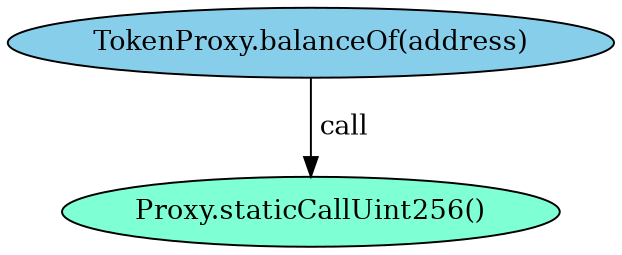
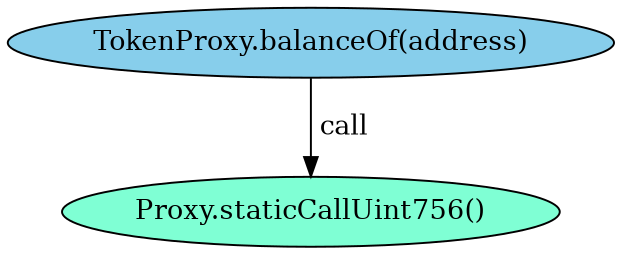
(311, 212) -> (311, 212)
